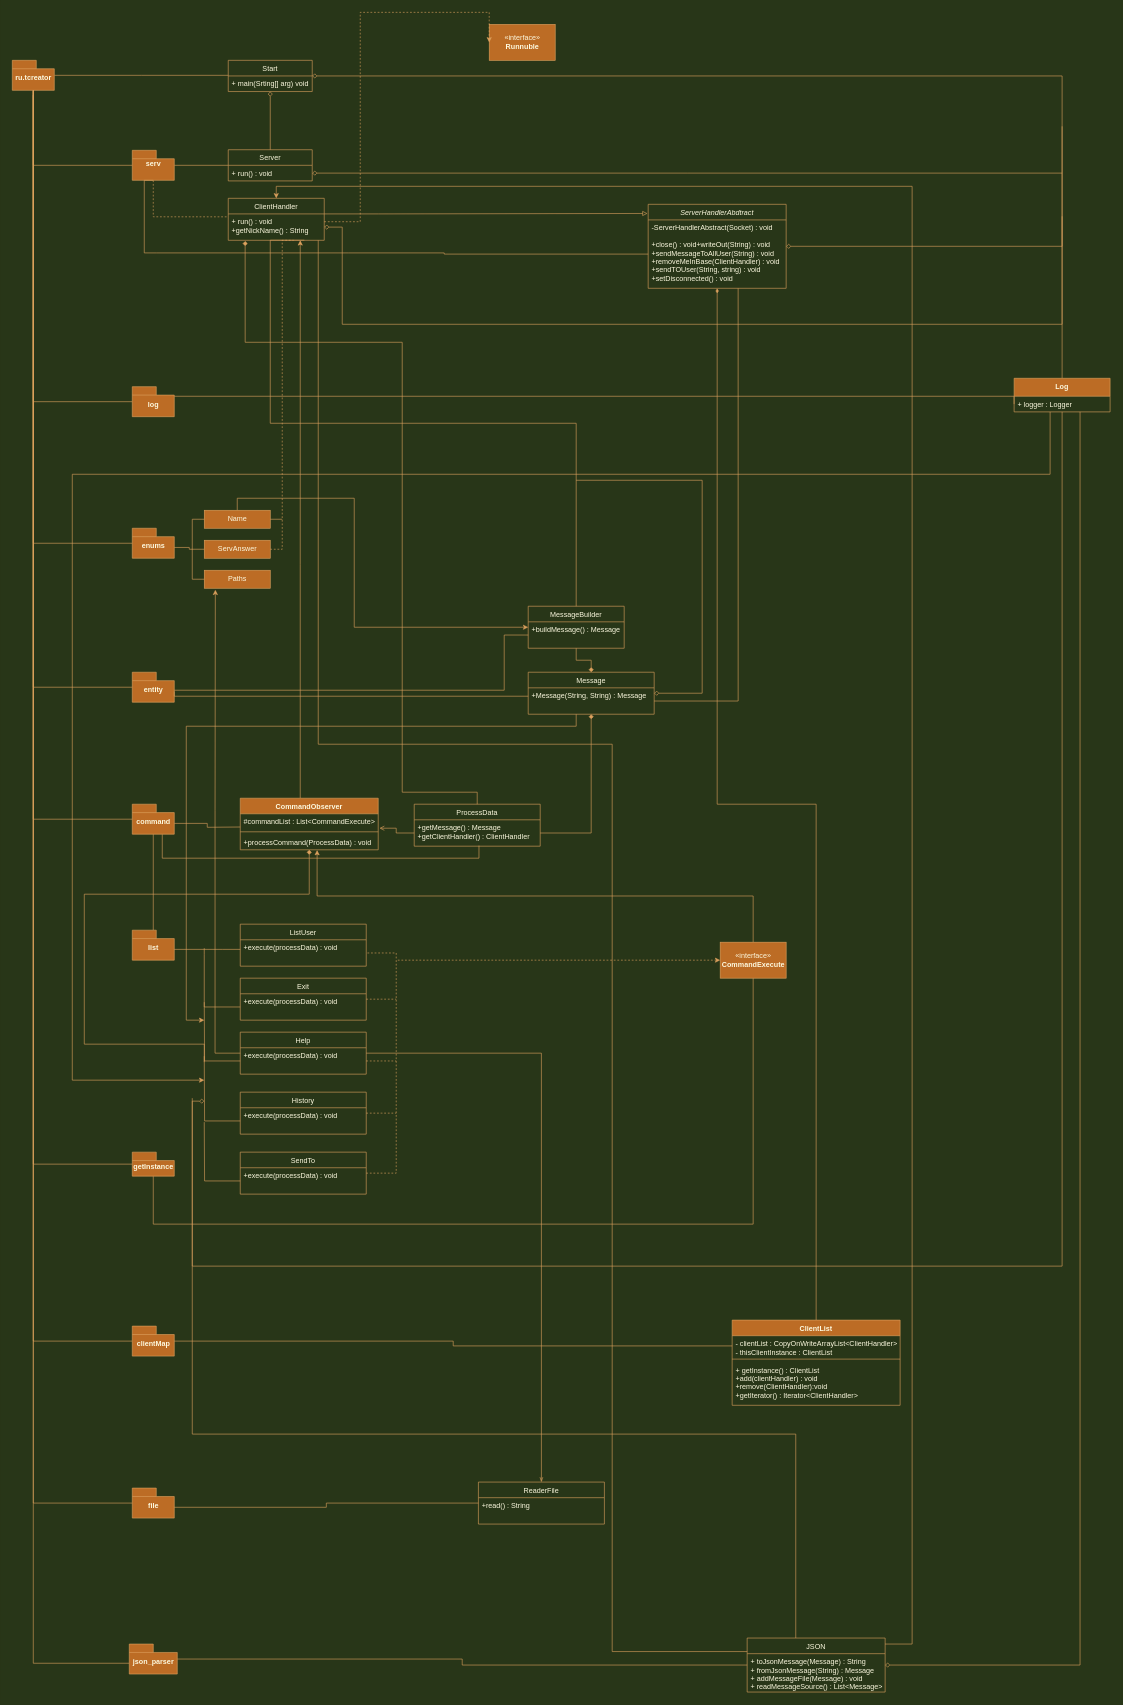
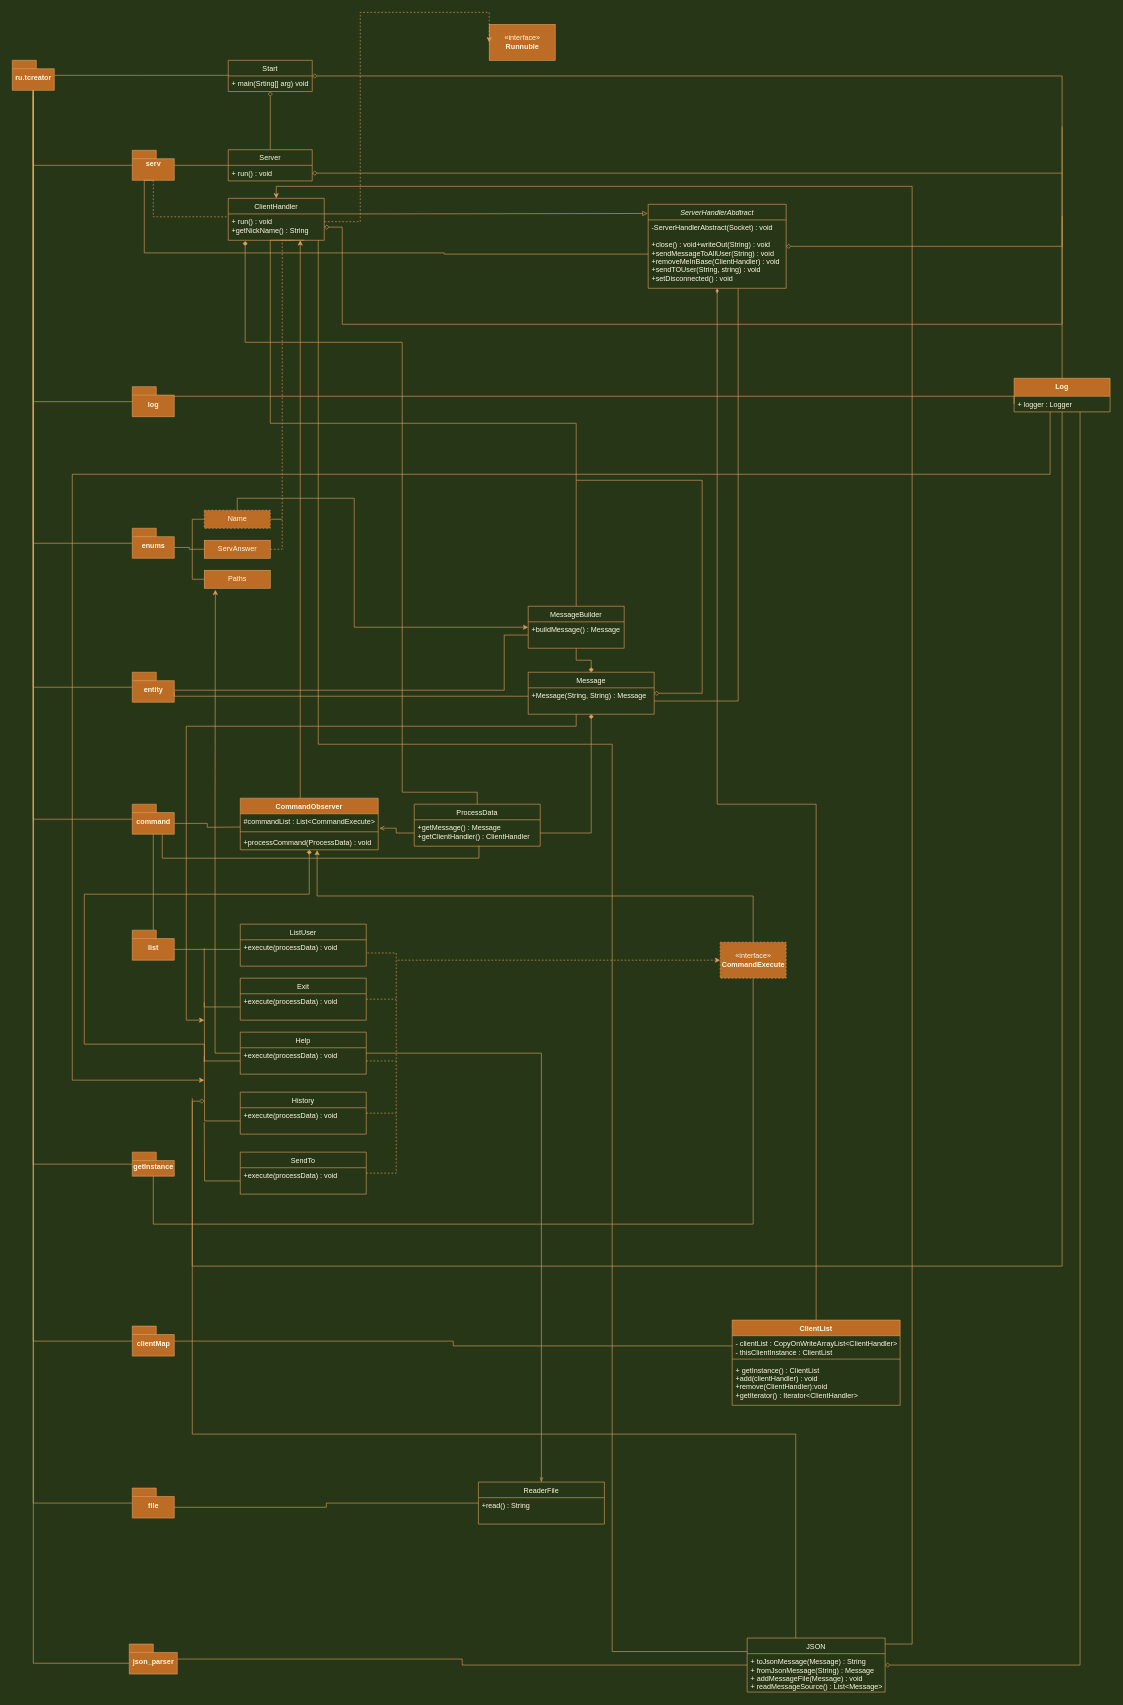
(237, 519) -> (237, 519)
(753, 960) -> (753, 960)
